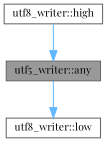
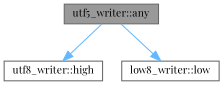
(53, 37) -> (86, 39)
(53, 128) -> (170, 71)
